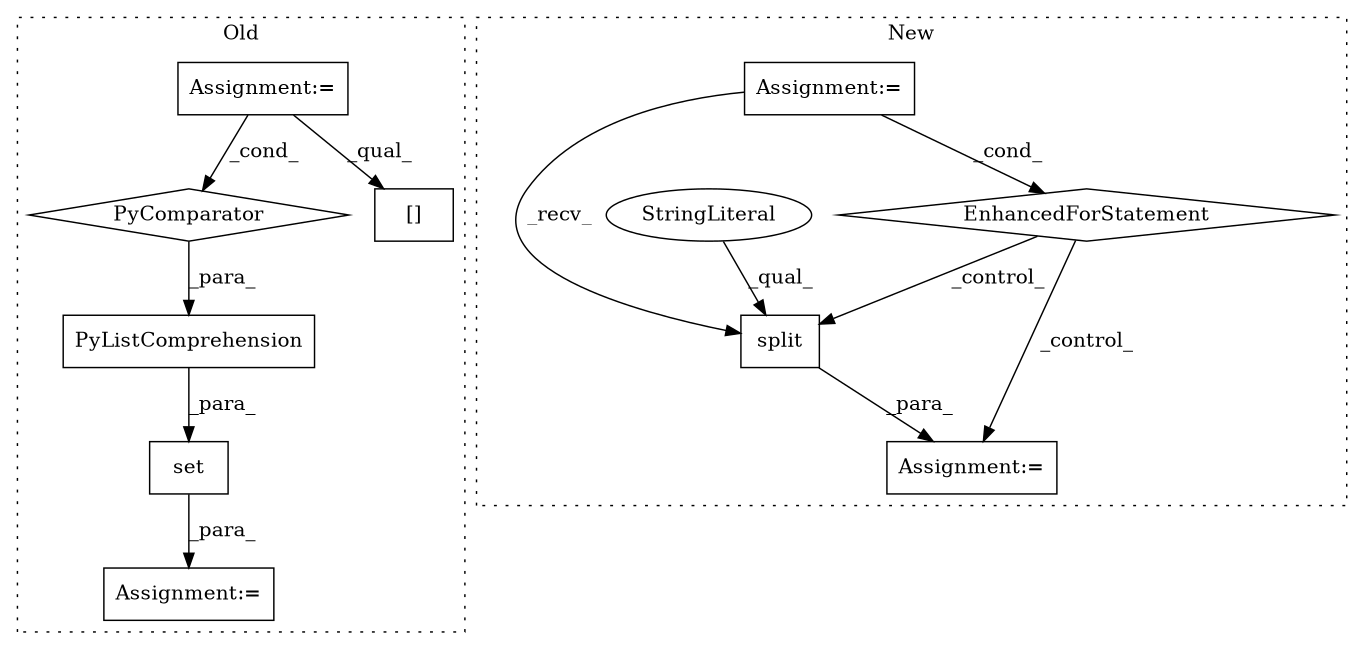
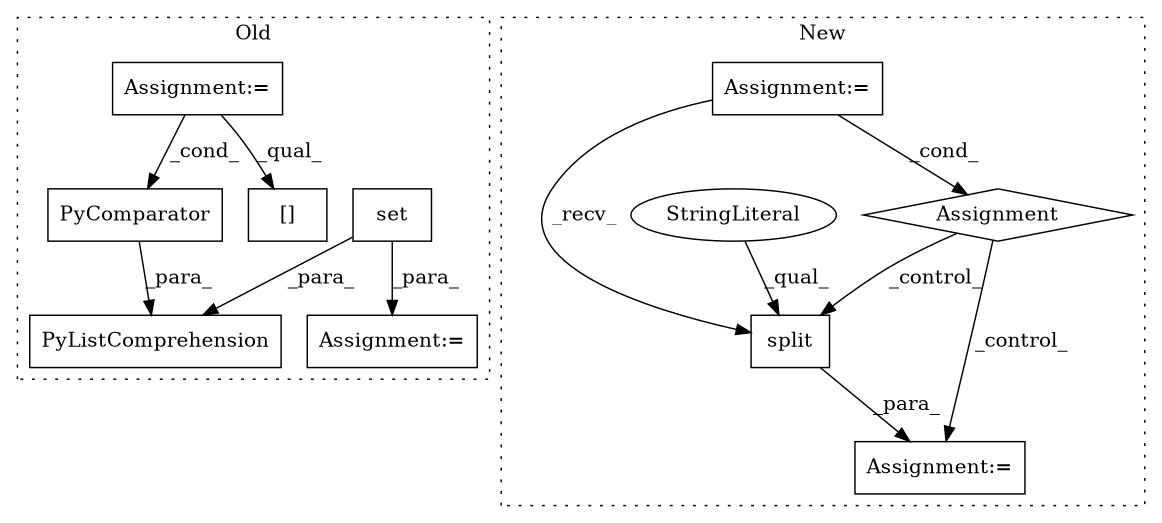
(189, 215) -> (135, 215)
(1087, 215) -> (998, 215)
(189, 397) -> (285, 273)
